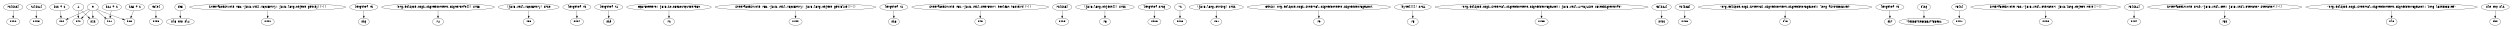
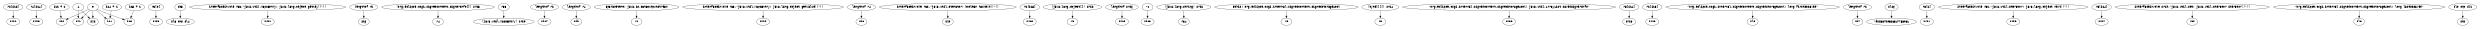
(529, 13) -> (504, 13)
